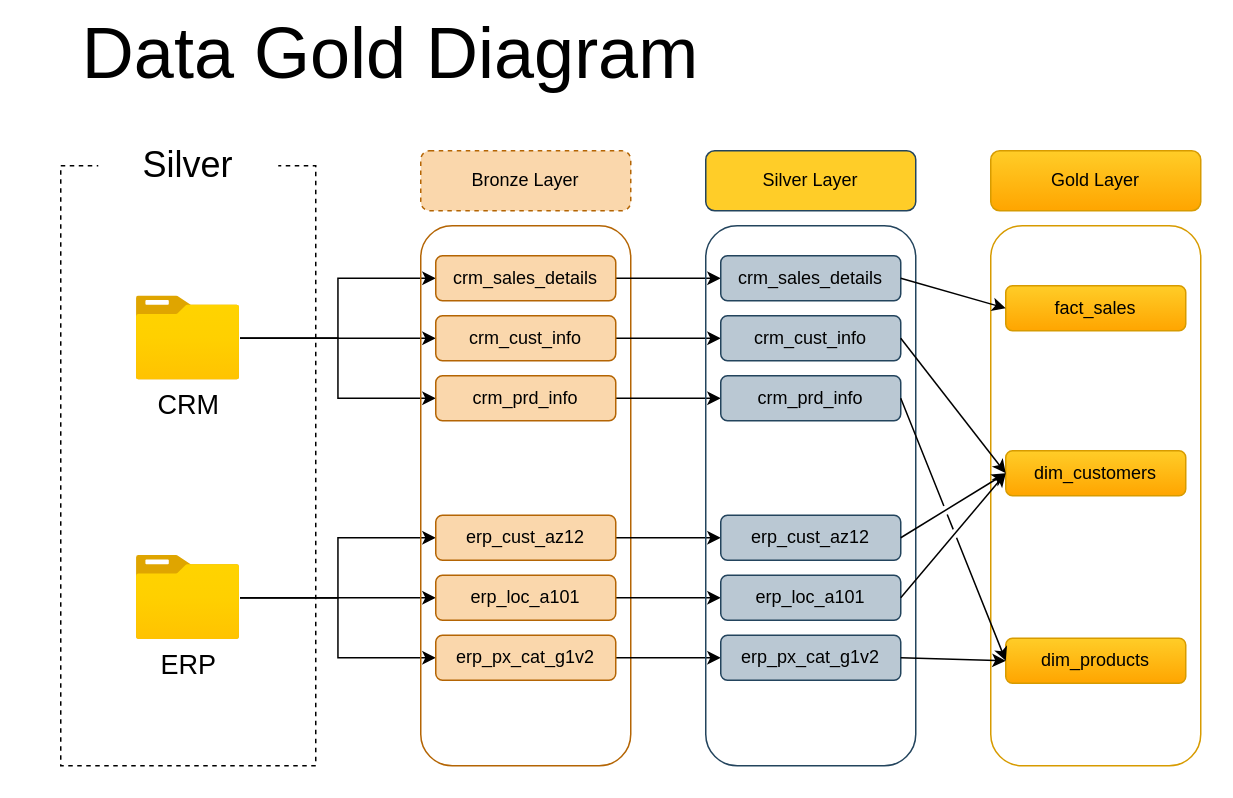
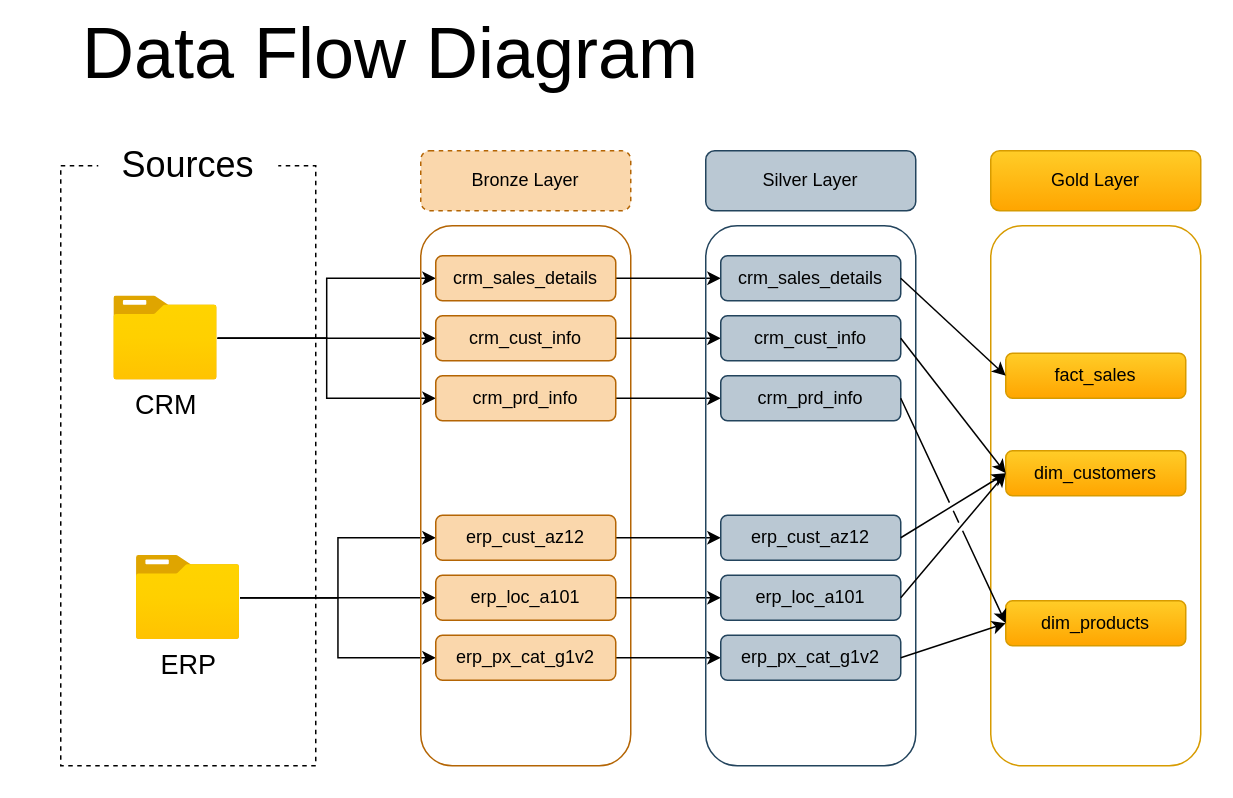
(391, 53) -> (391, 53)
(188, 166) -> (188, 166)
(811, 181) -> (811, 181)
(1096, 308) -> (1096, 376)
(188, 338) -> (166, 338)
(1096, 661) -> (1096, 623)
